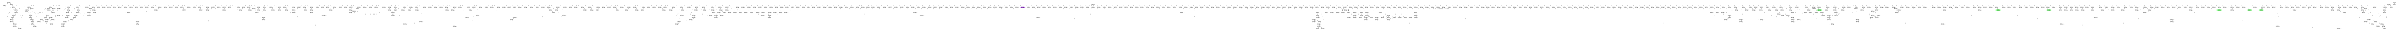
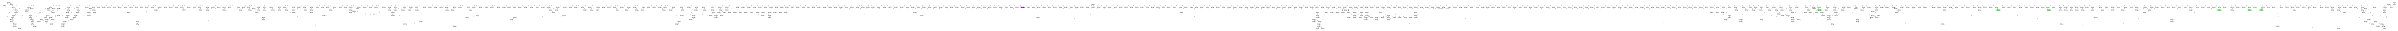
none -> (2250, 7)
